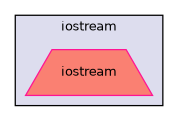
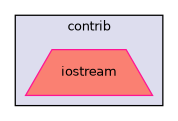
(89, 27) -> (89, 27)
